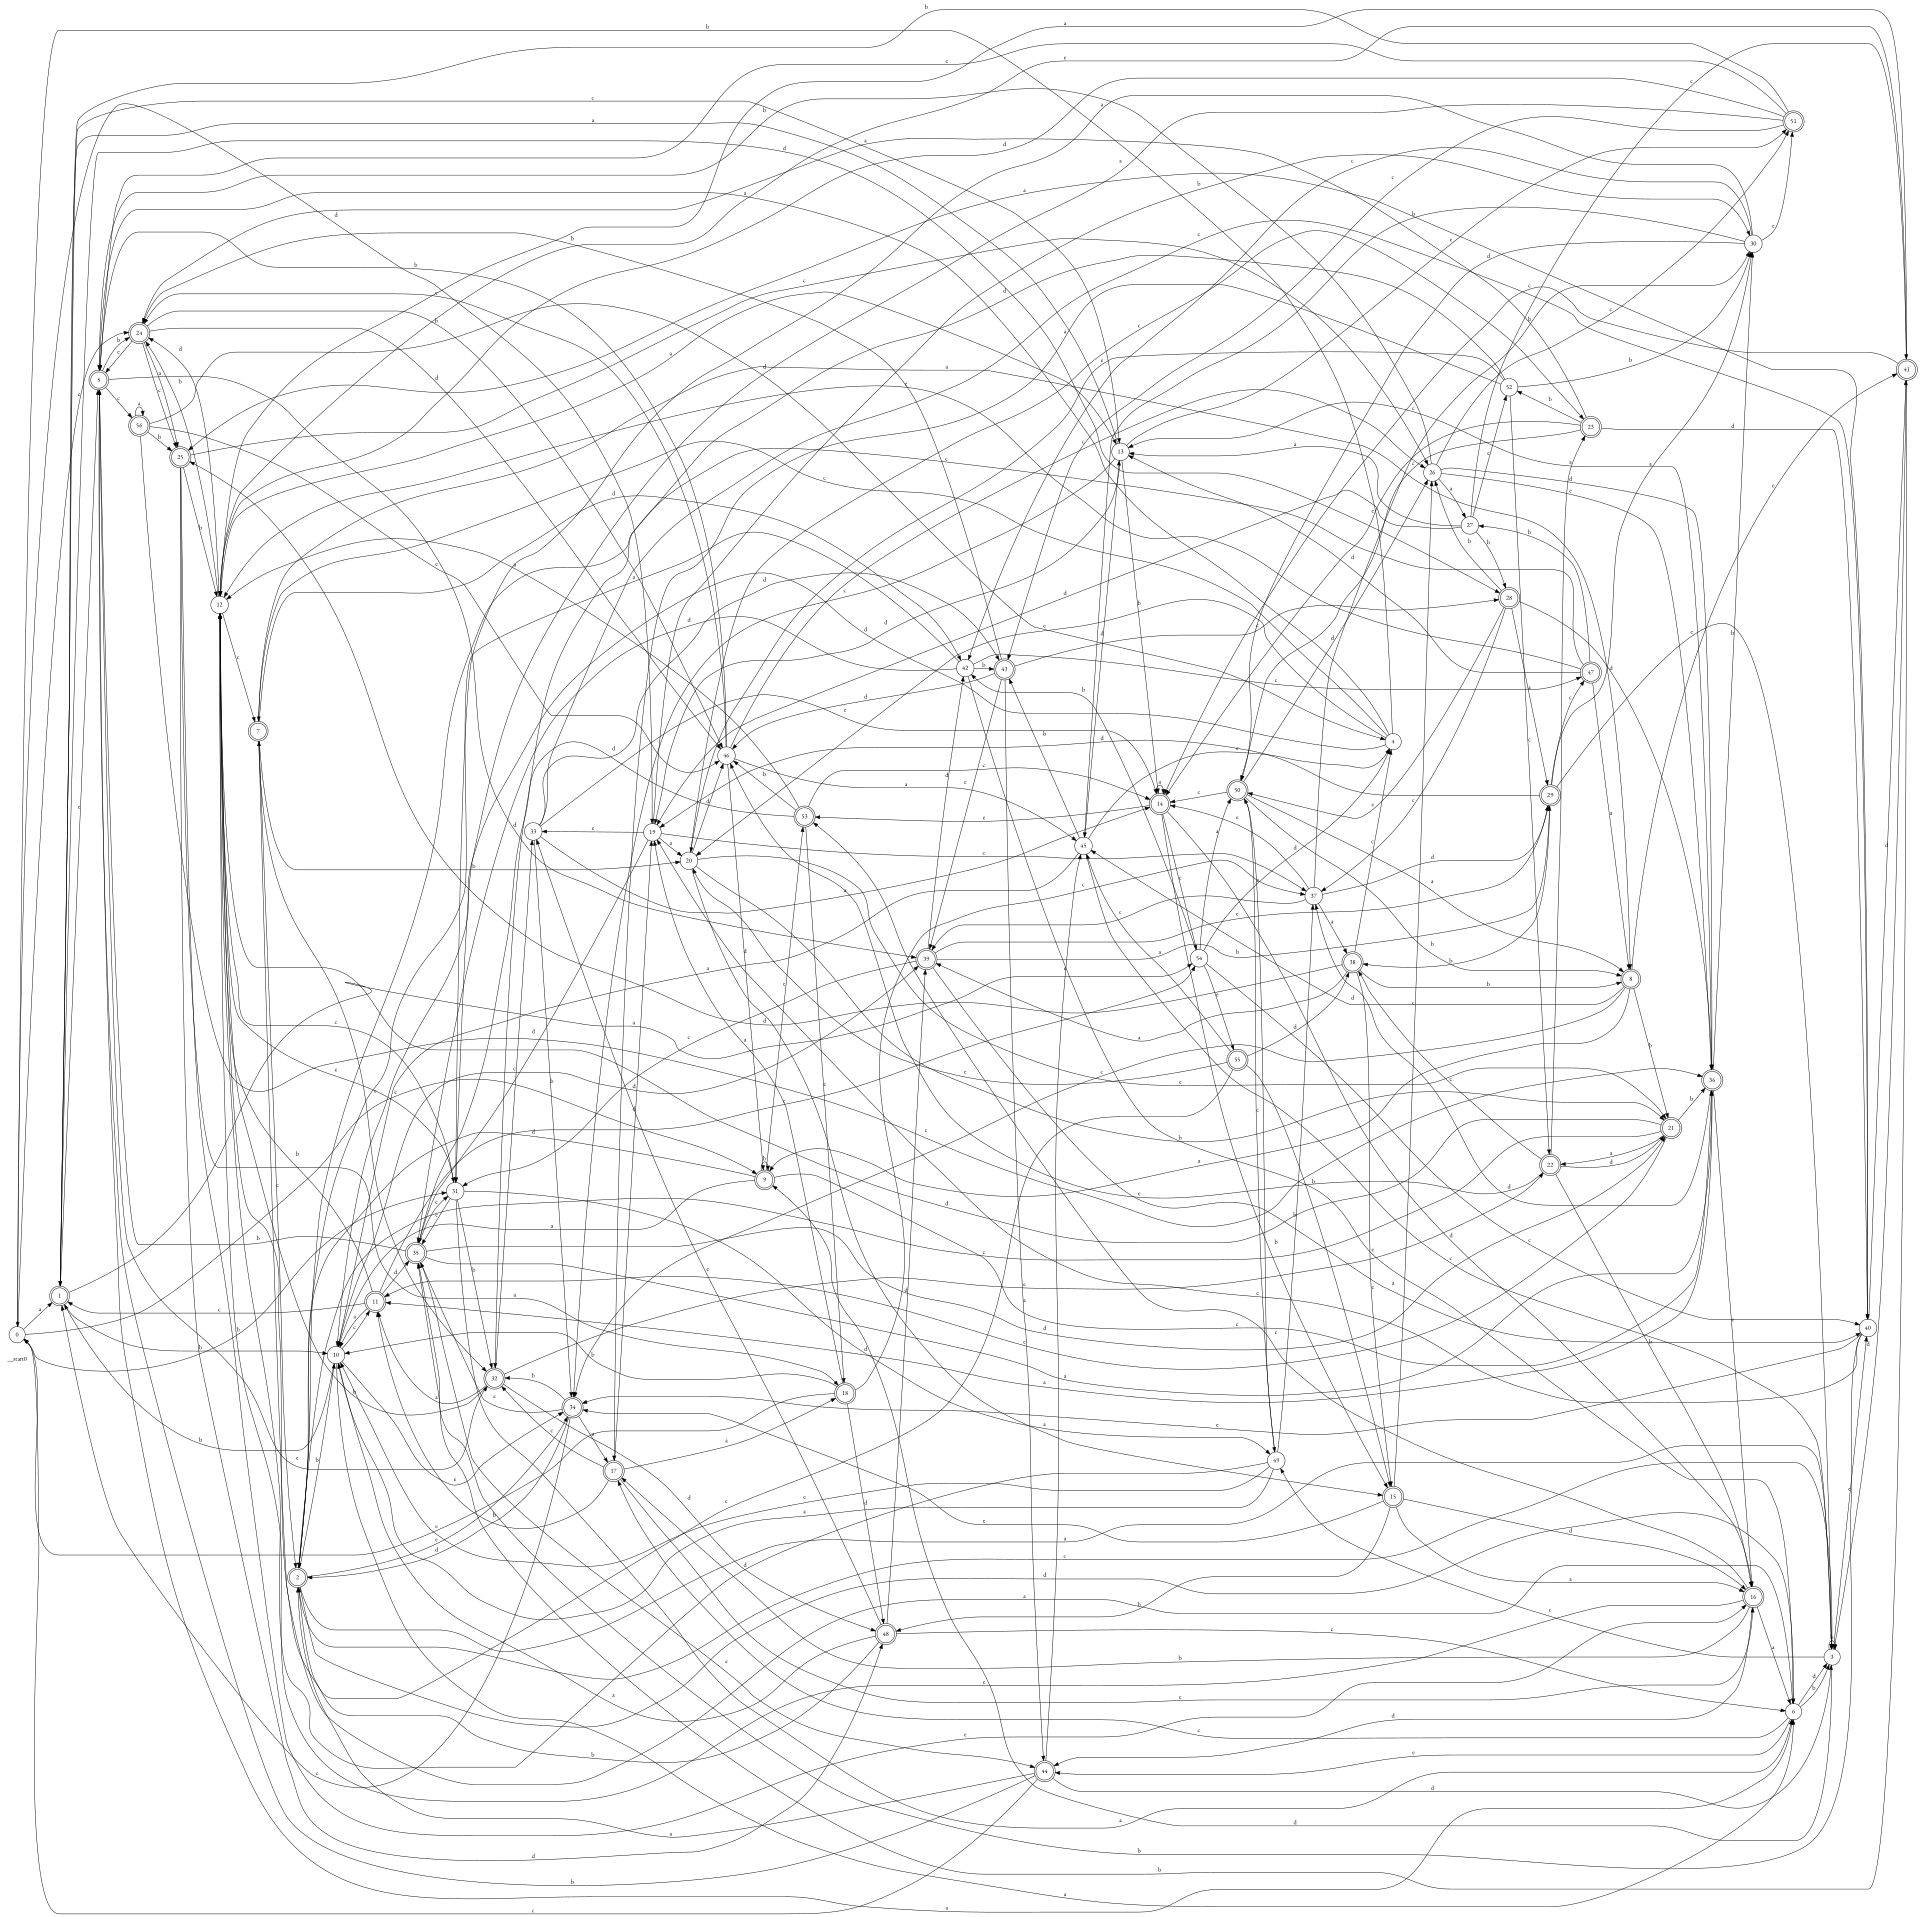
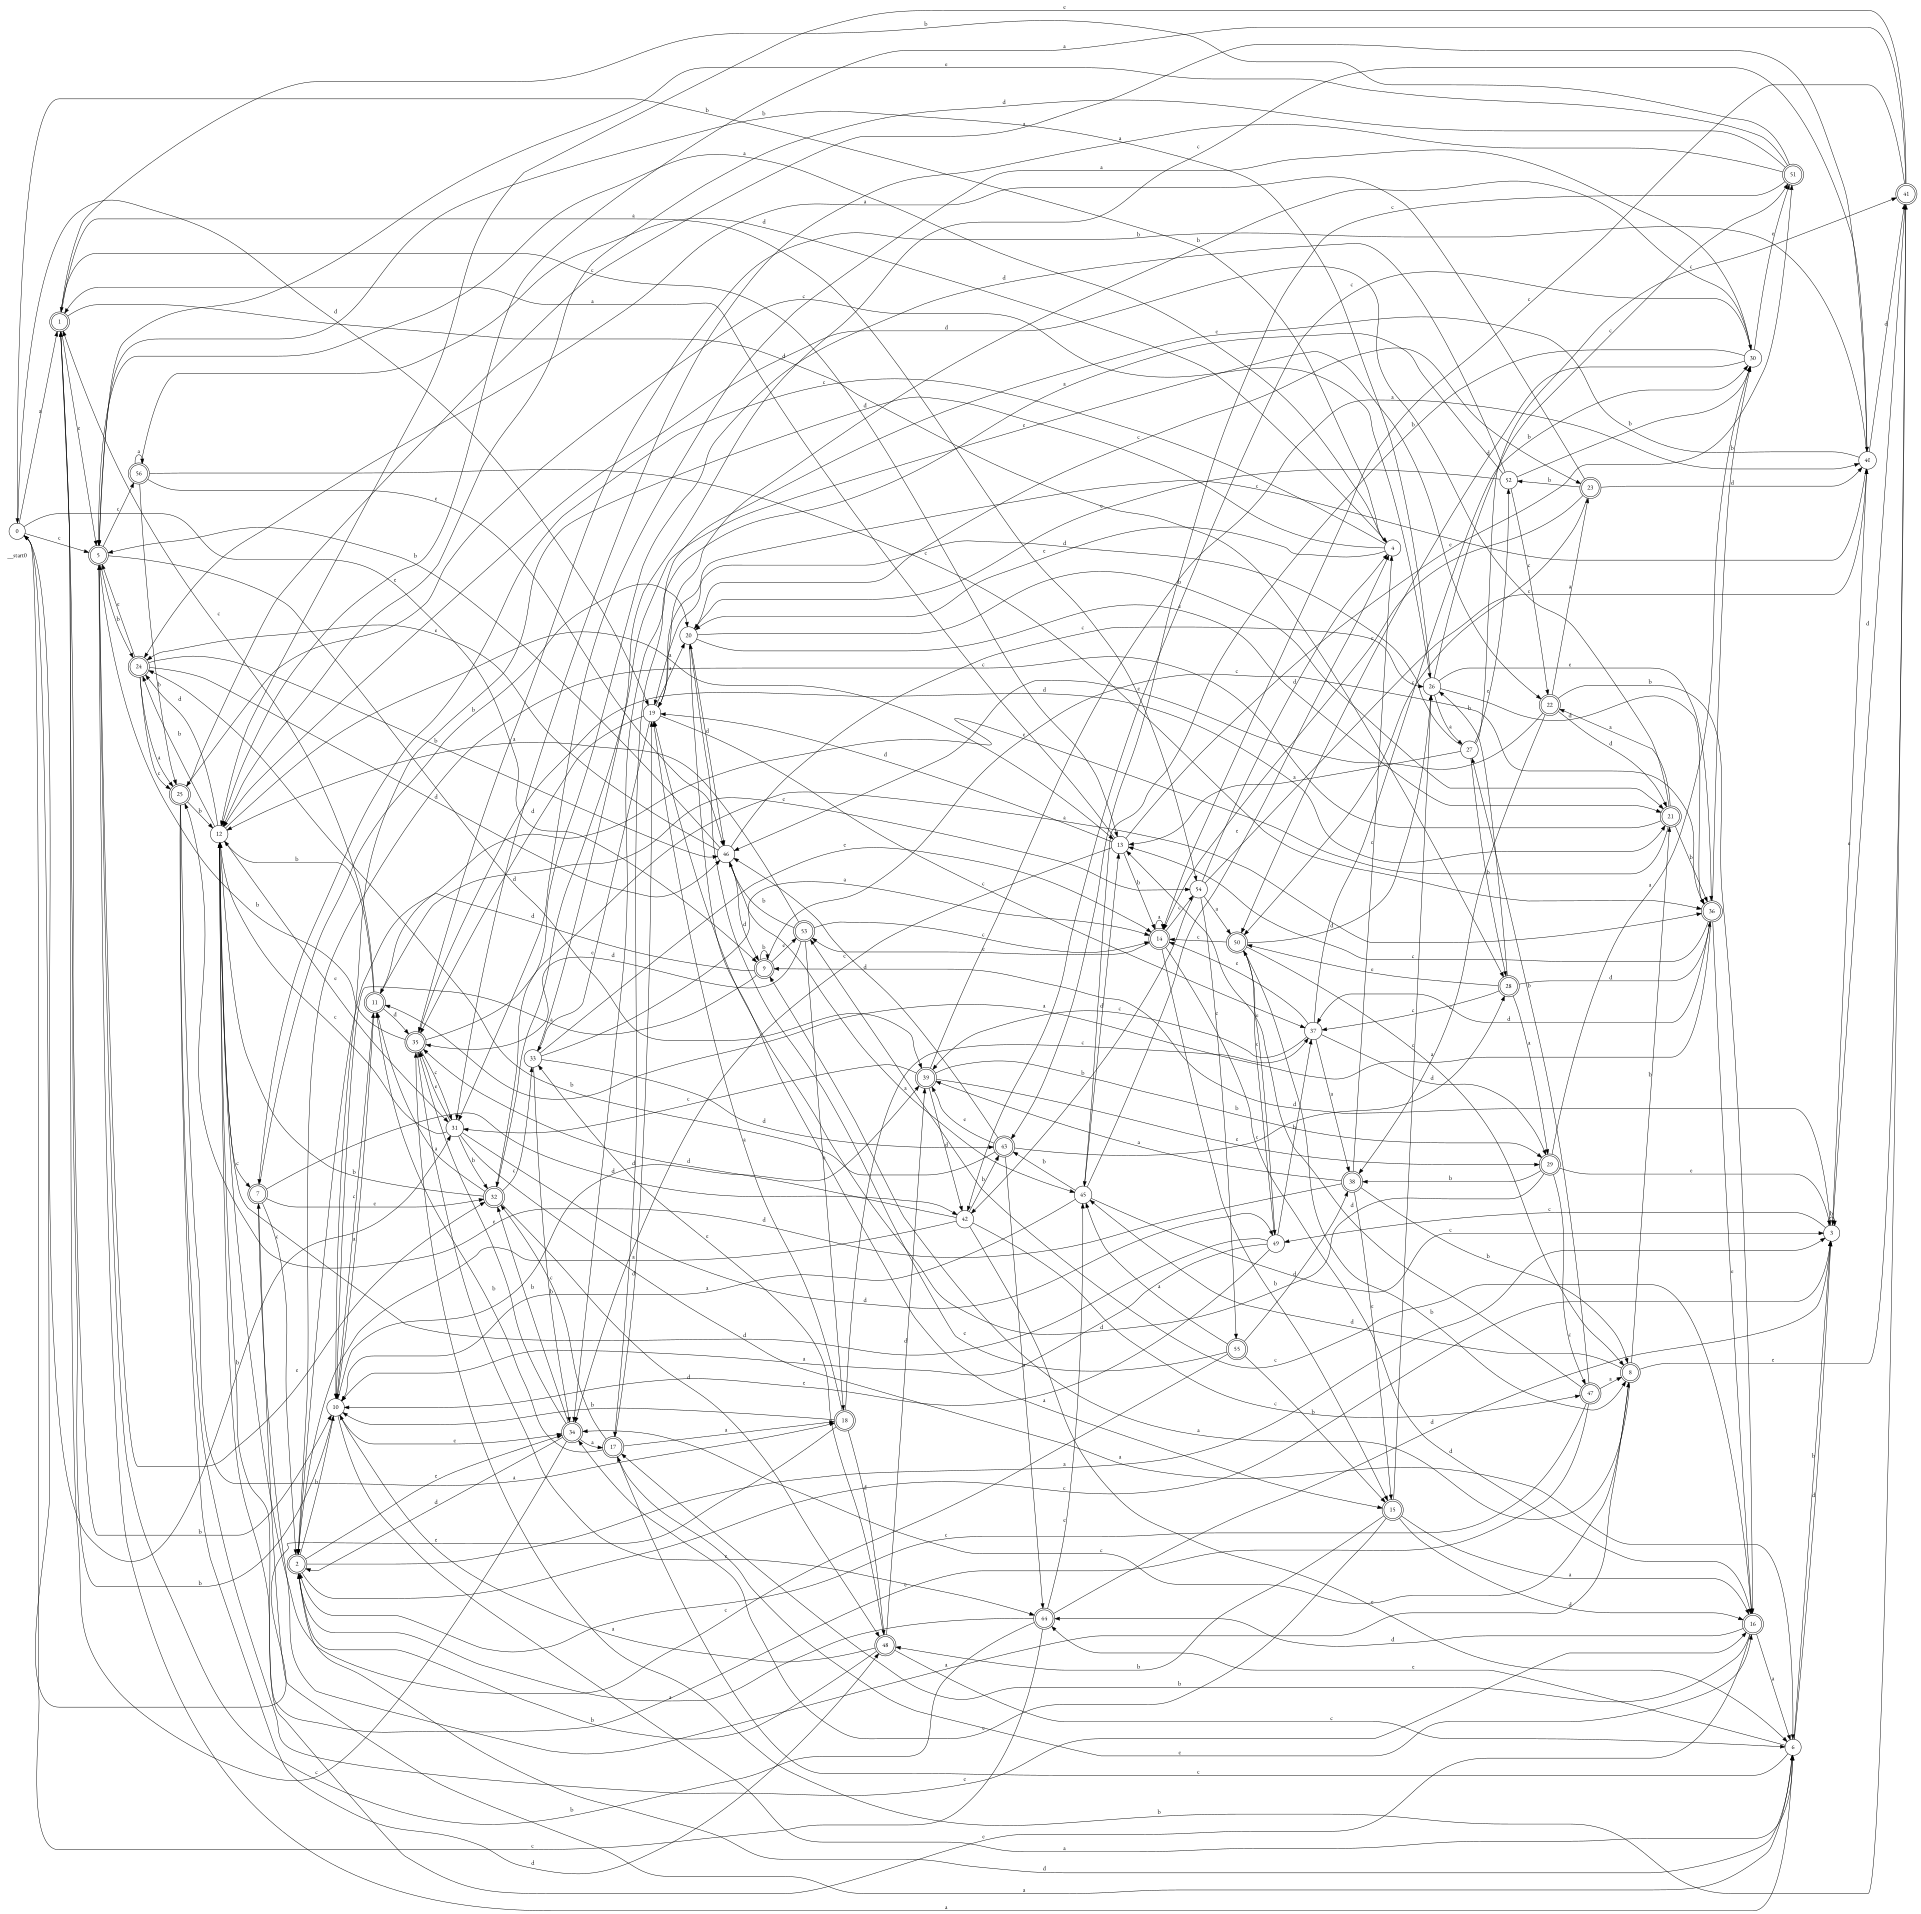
(41, 820) -> (55, 542)
